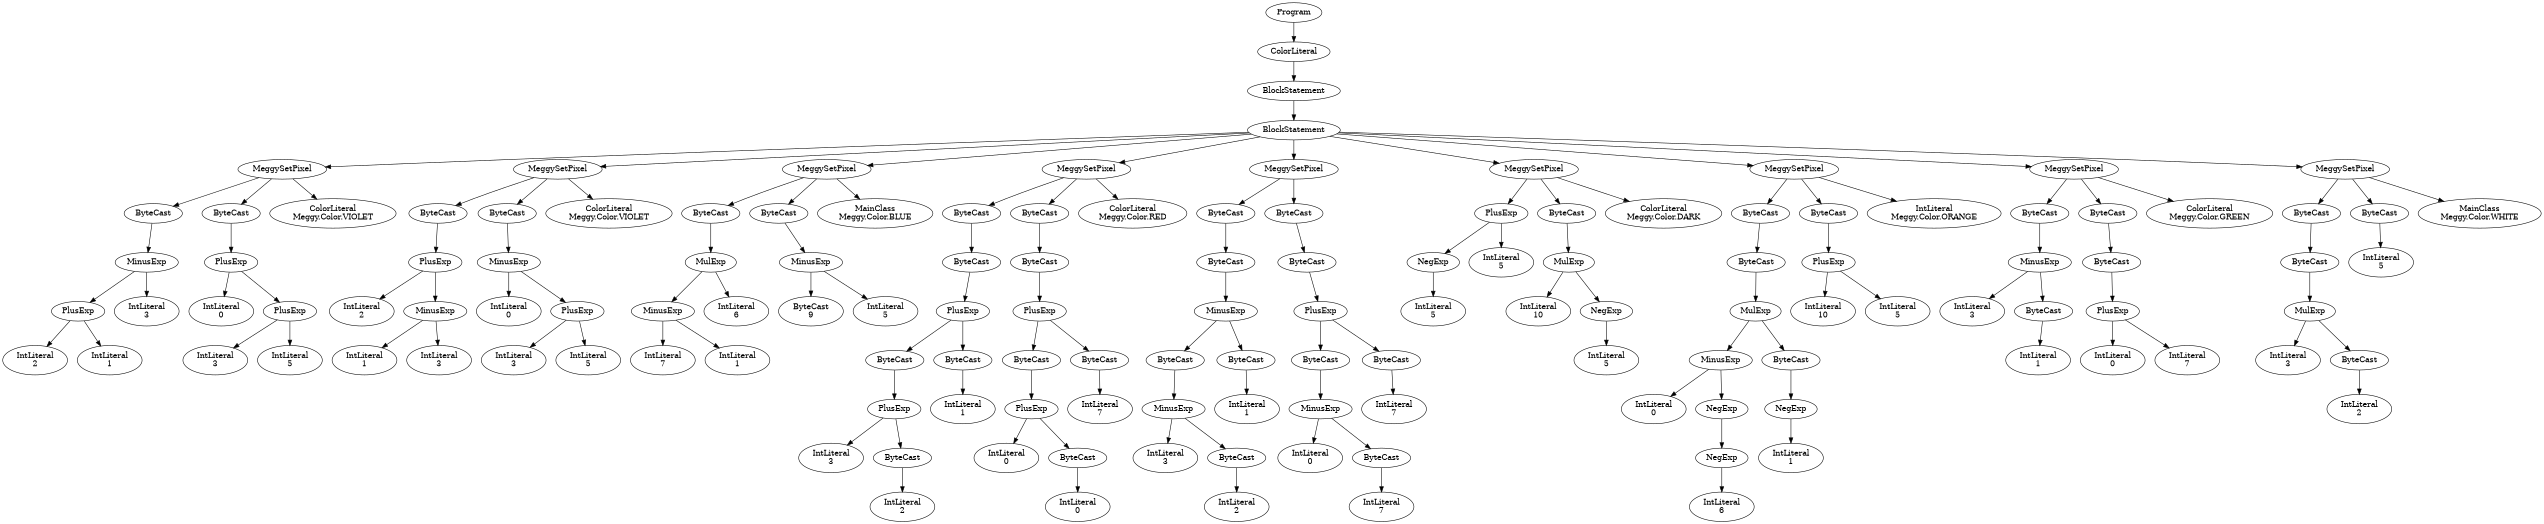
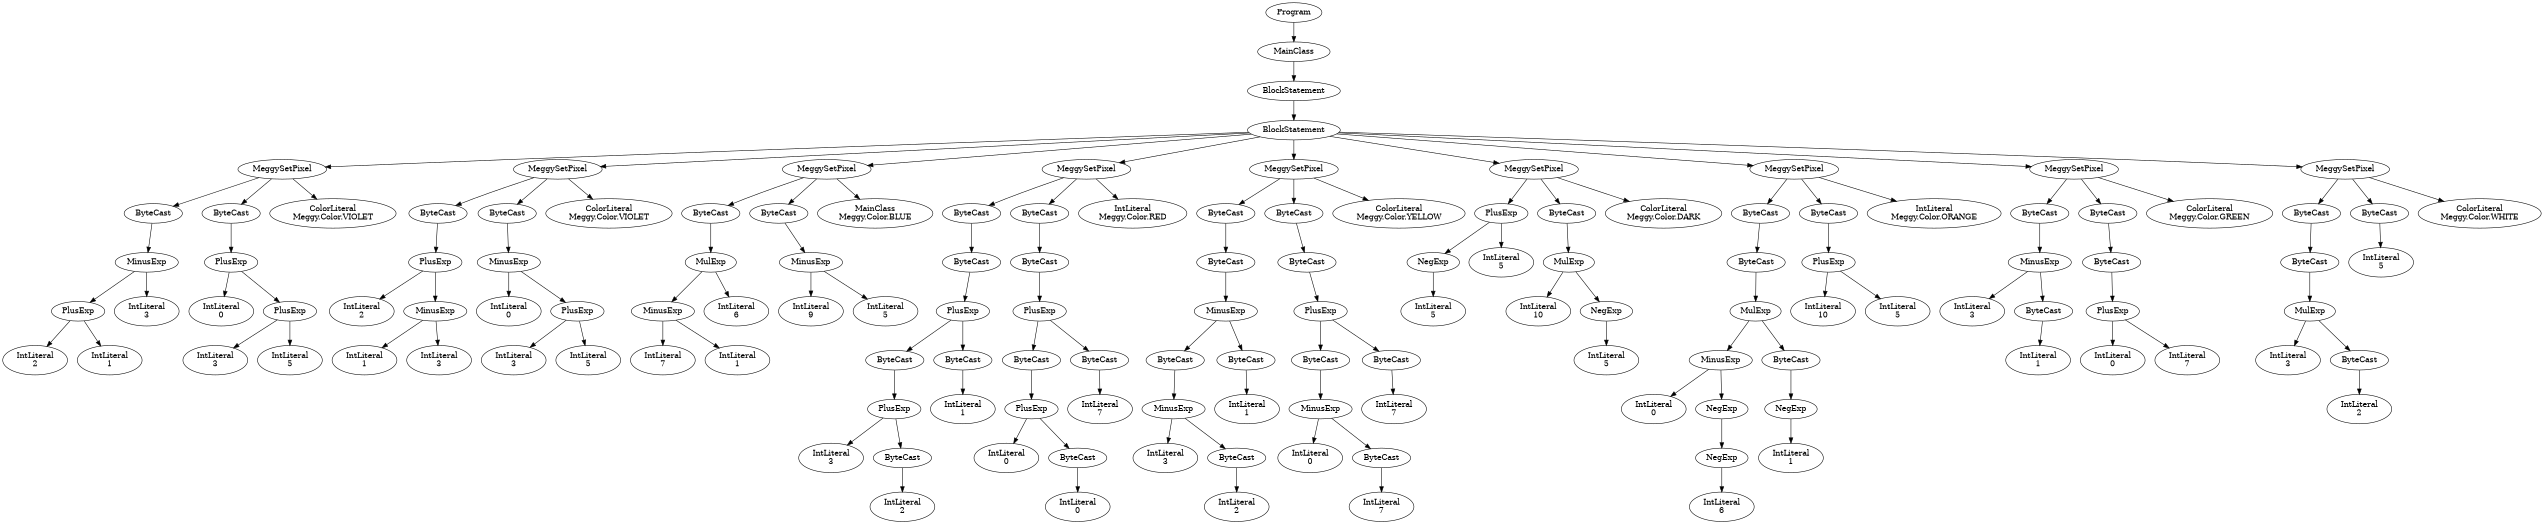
(1294, 52) -> (1294, 52)
(1133, 213) -> (1133, 213)
none -> (1399, 213)
(2480, 213) -> (2480, 213)
(811, 311) -> (811, 311)
